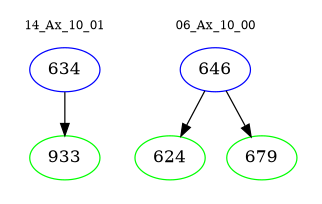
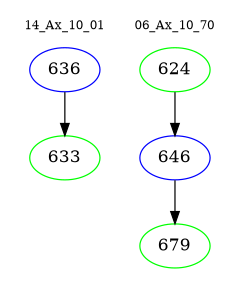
(216, 26) -> (175, 26)
(65, 70) -> (65, 70)
(196, 108) -> (175, 108)
(65, 158) -> (65, 158)
